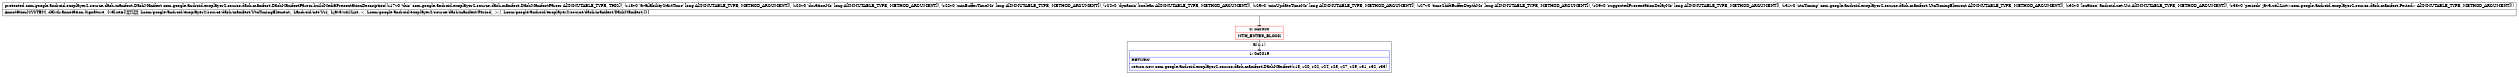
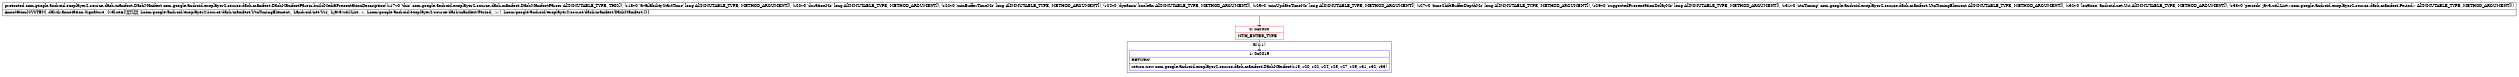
(1259, 36) -> (1257, 36)
